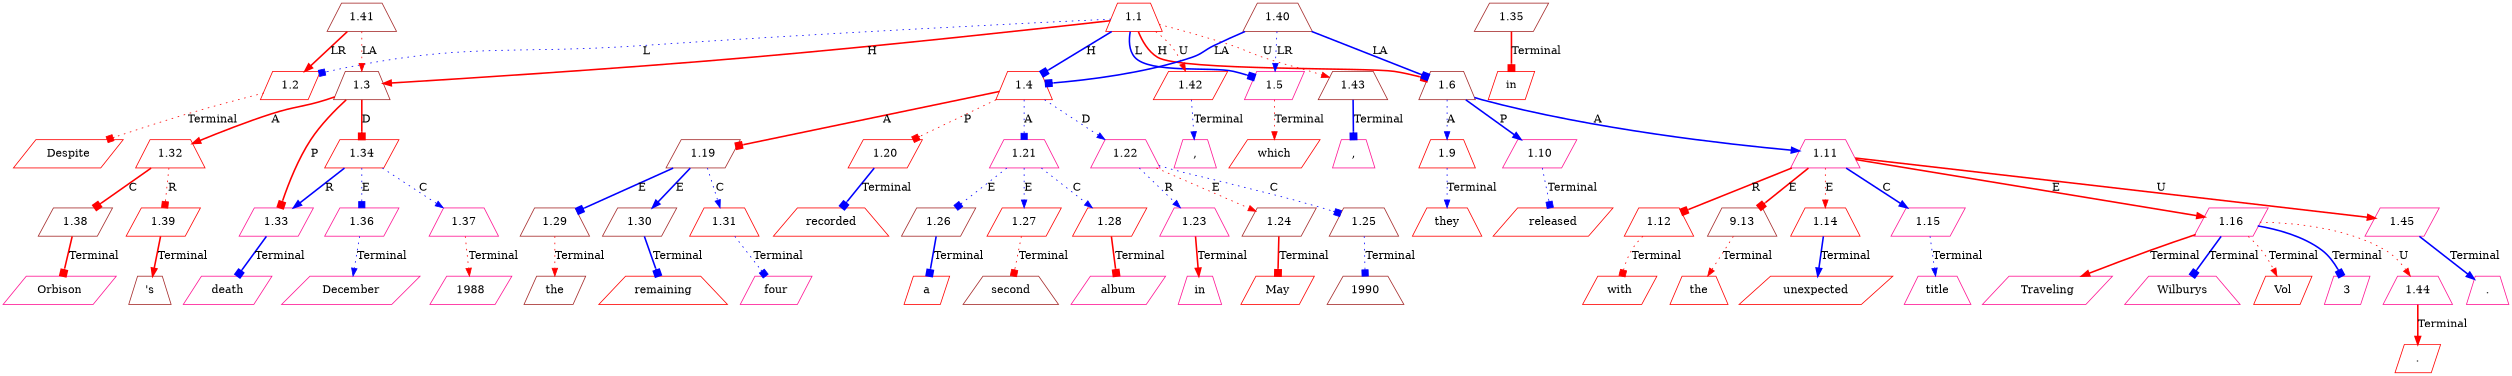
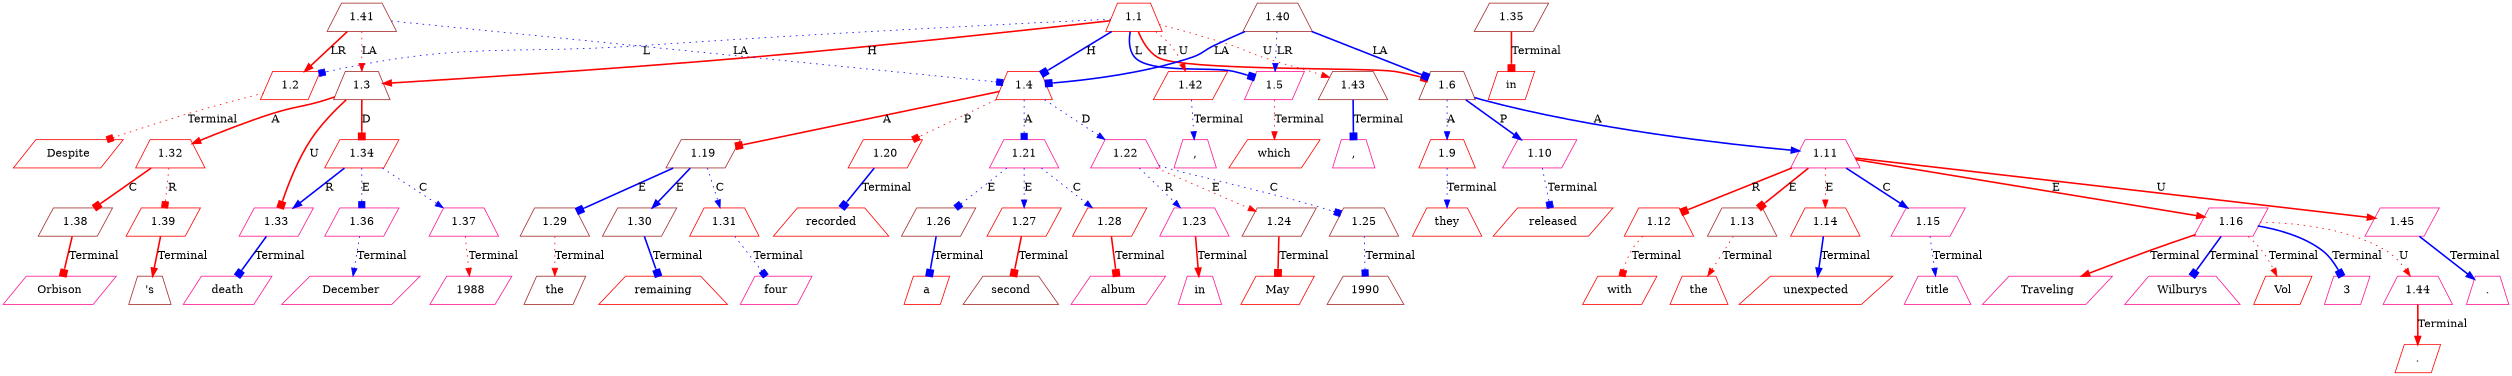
none -> (693, 51)
(315, 154) -> (315, 154)
(1742, 222) -> (1742, 222)
(1018, 252) -> (1018, 252)
